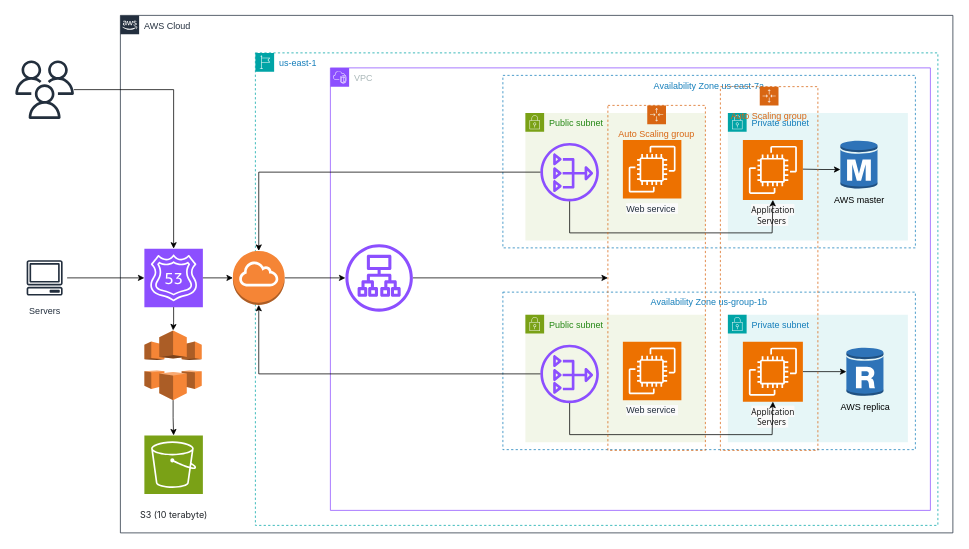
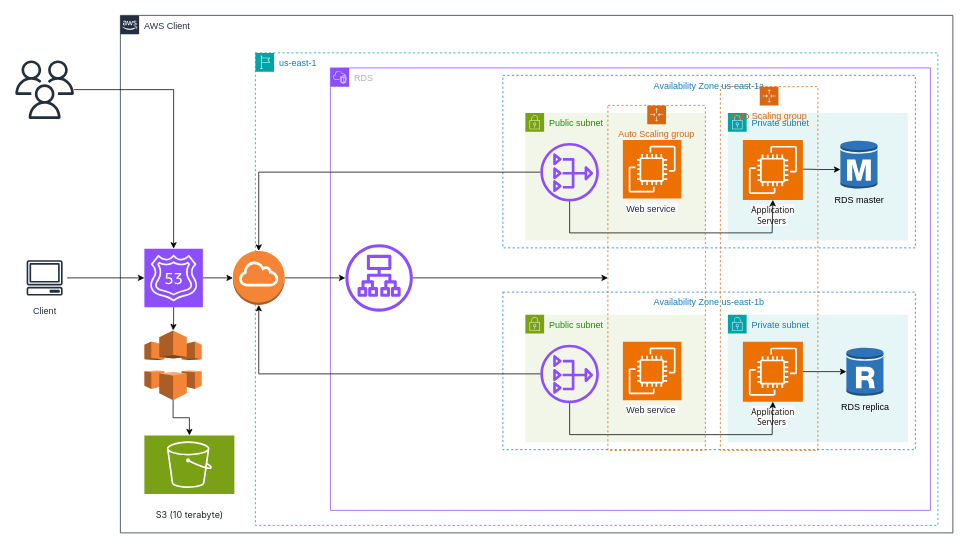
(165, 26) -> (166, 26)
(362, 79) -> (362, 79)
(709, 86) -> (709, 86)
(860, 200) -> (860, 200)
(709, 303) -> (709, 303)
(45, 311) -> (45, 311)
(866, 407) -> (866, 407)
(174, 465) -> (189, 465)
